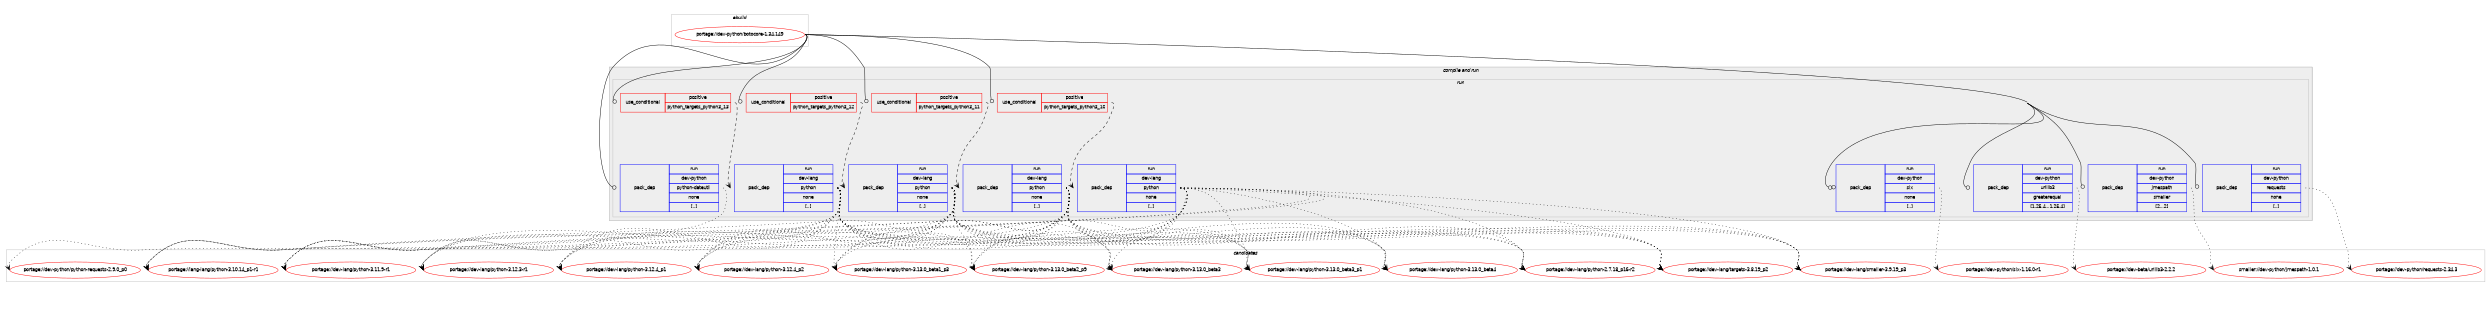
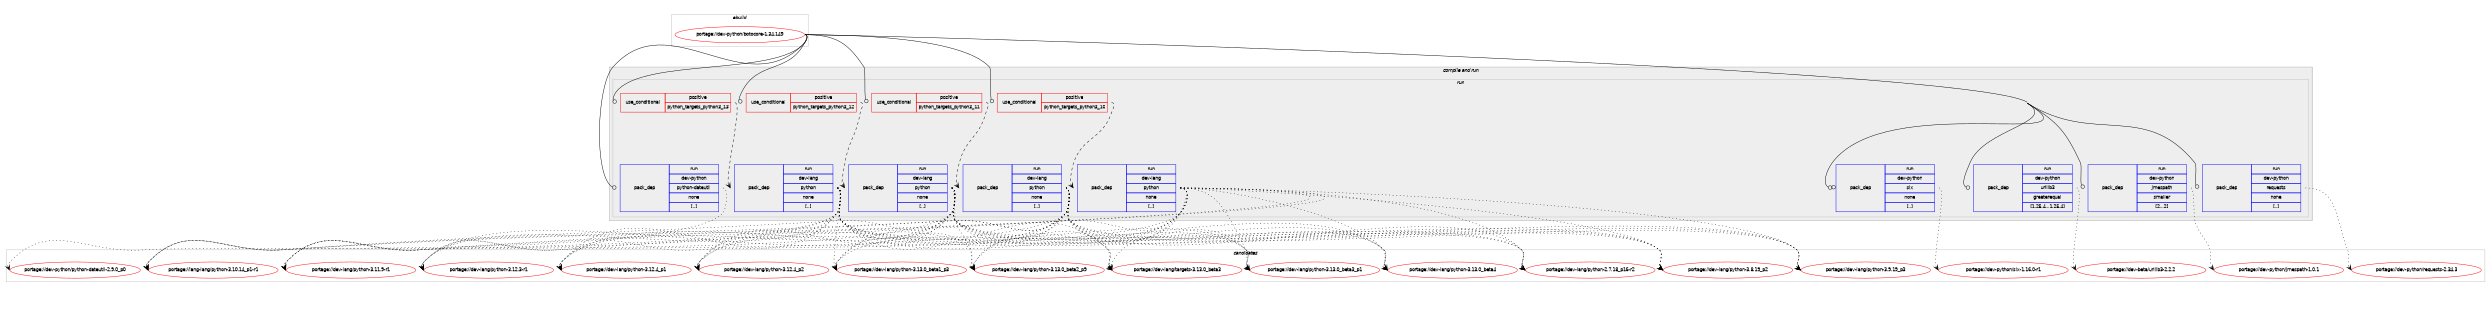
(75, 270) -> (75, 270)
(1177, 270) -> (1177, 270)
(1728, 270) -> (1728, 270)
(1866, 270) -> (1866, 270)
(2279, 270) -> (2279, 270)
